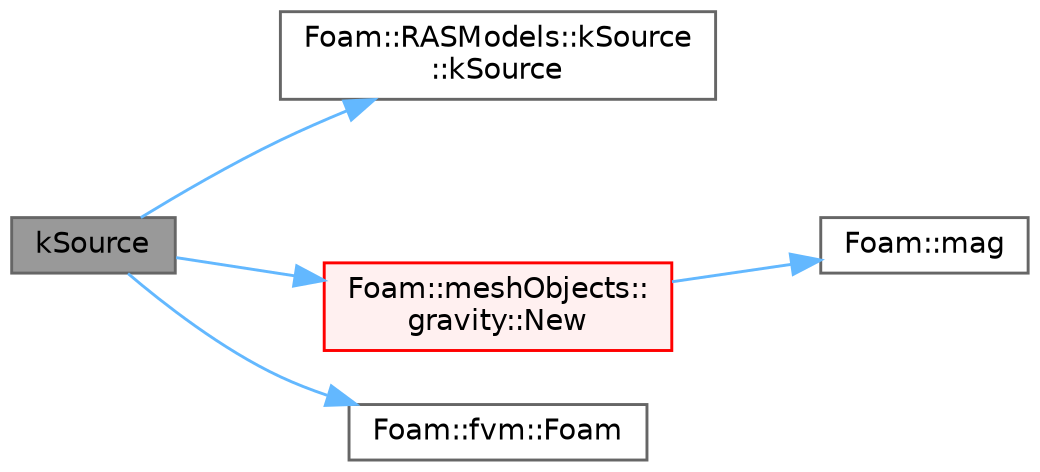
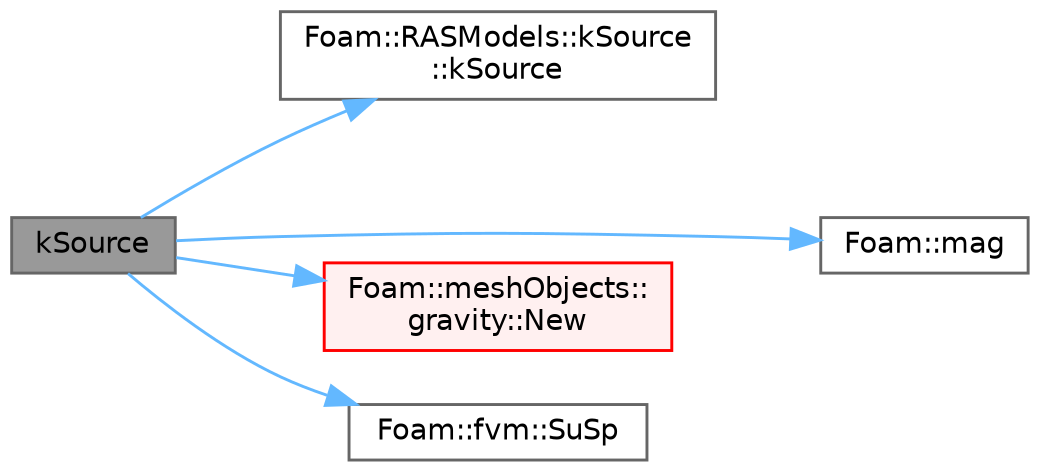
(732, 273) -> (483, 233)
(498, 432) -> (498, 432)
